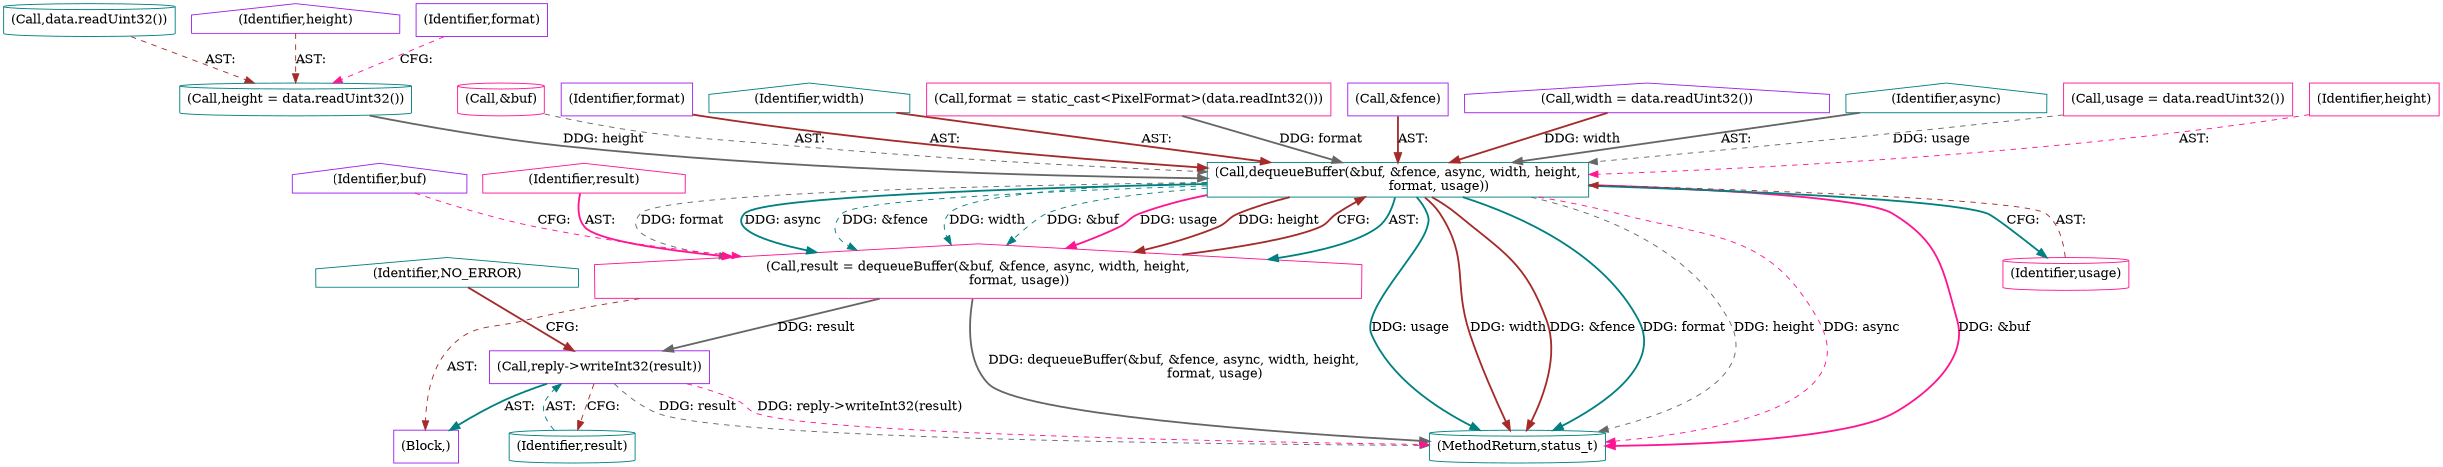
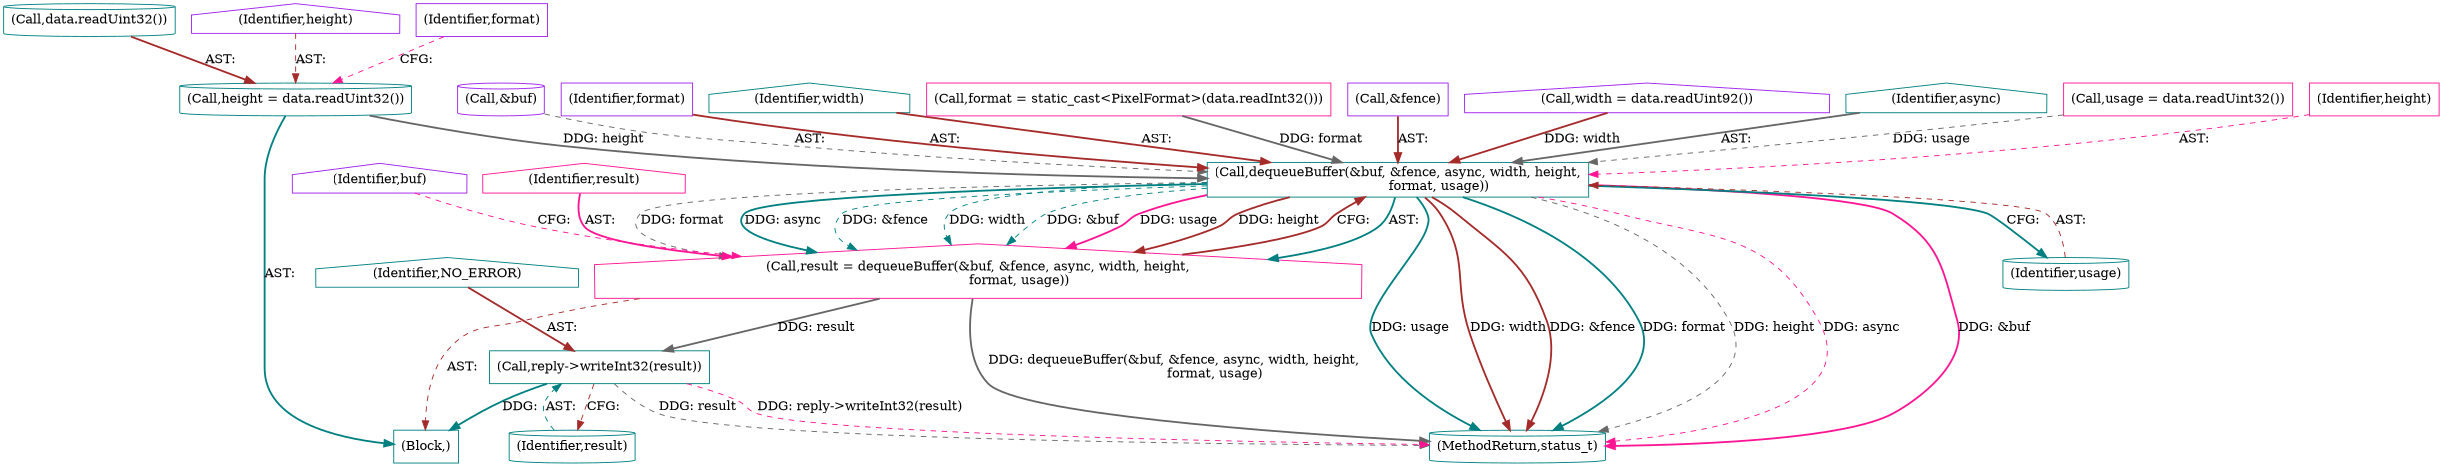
(188, 58) -> (188, 58)
(501, 99) -> (501, 99)
(1647, 99) -> (1647, 99)
(2066, 274) -> (2066, 274)
none -> (265, 317)
(564, 328) -> (564, 328)
(600, 367) -> (600, 367)
(522, 407) -> (522, 407)
(426, 447) -> (426, 447)
